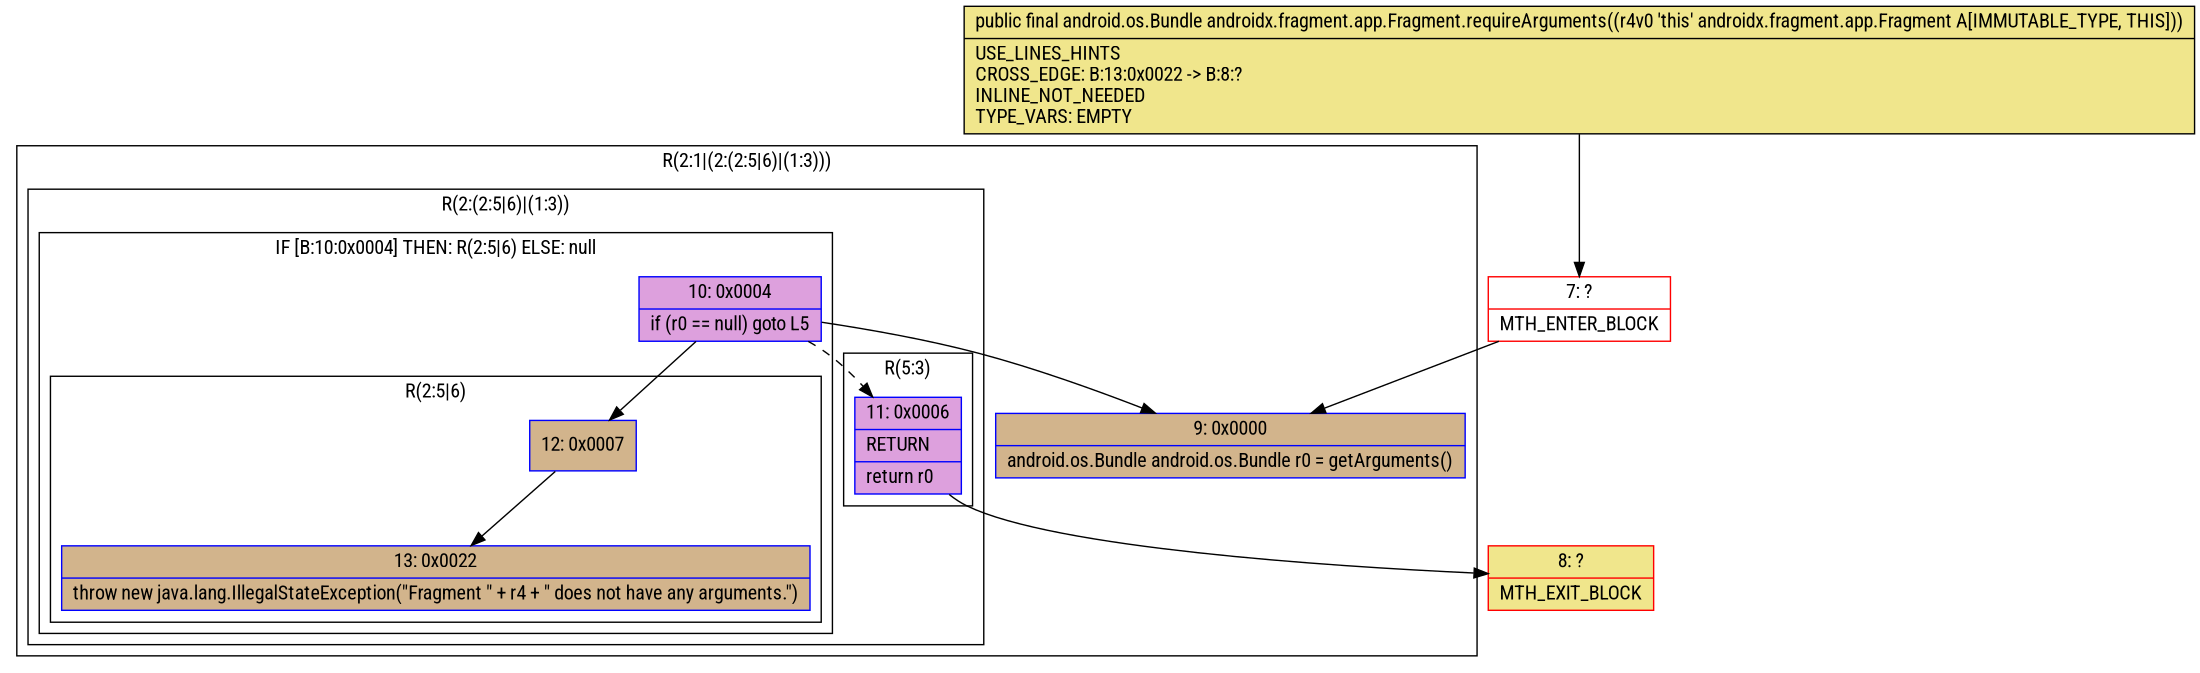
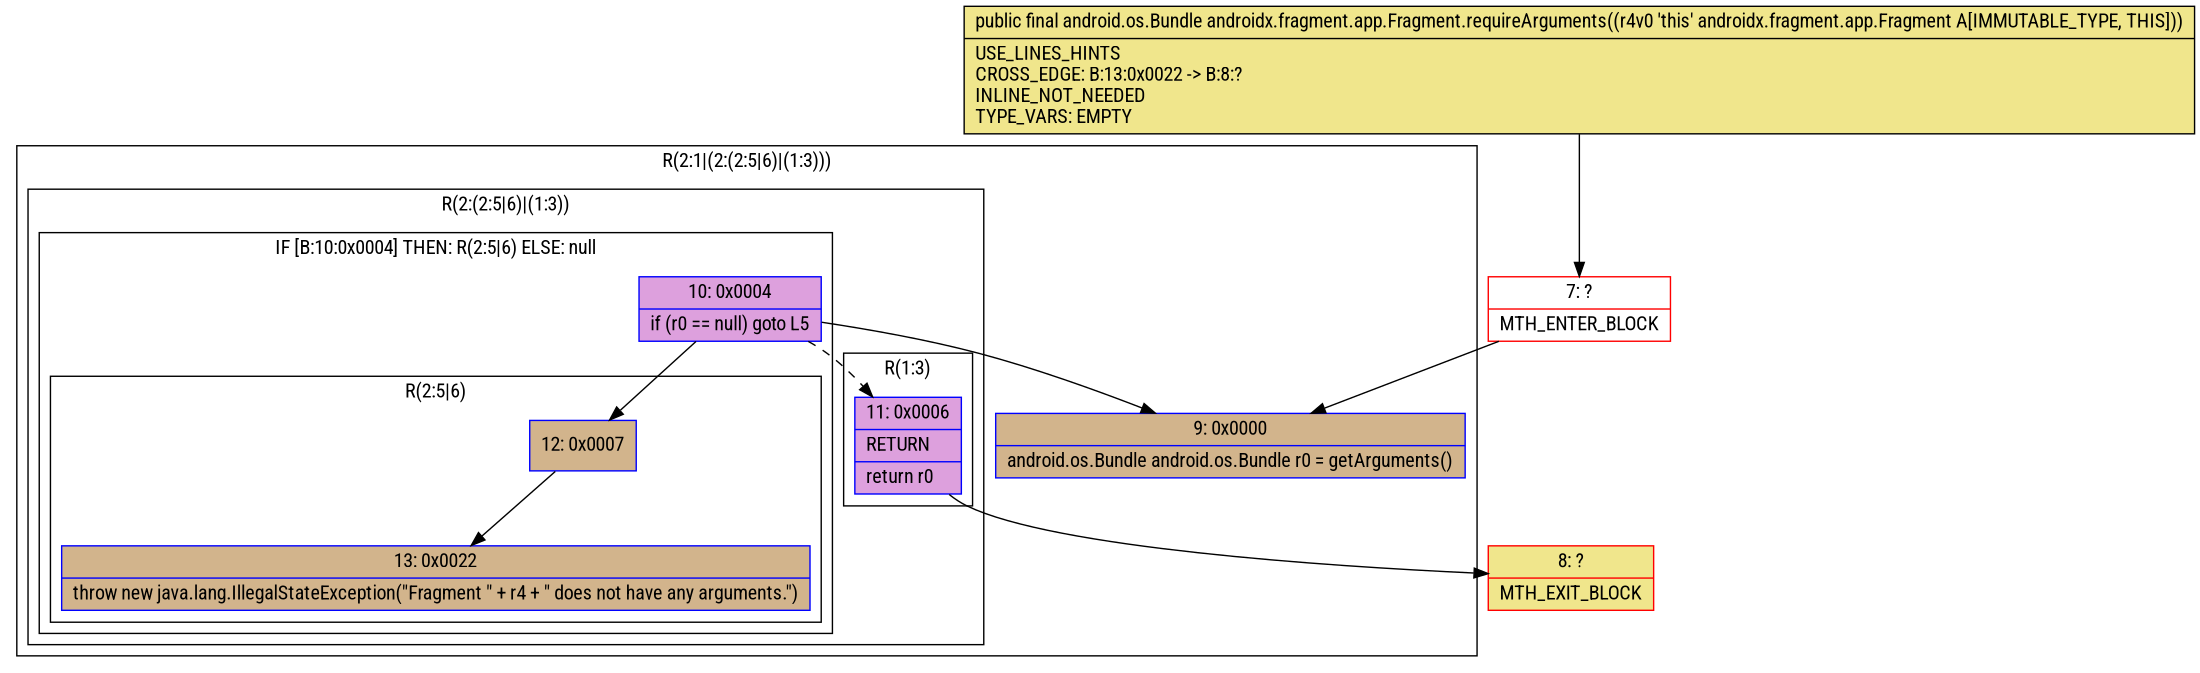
(908, 369) -> (908, 369)
